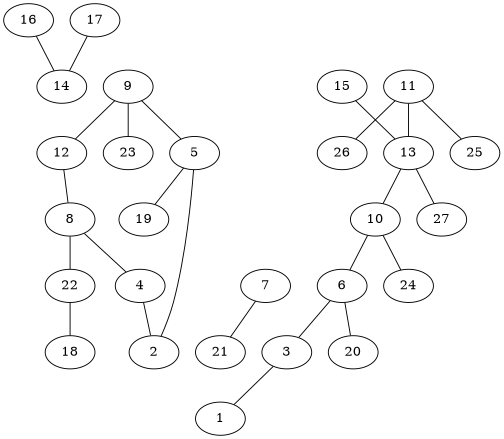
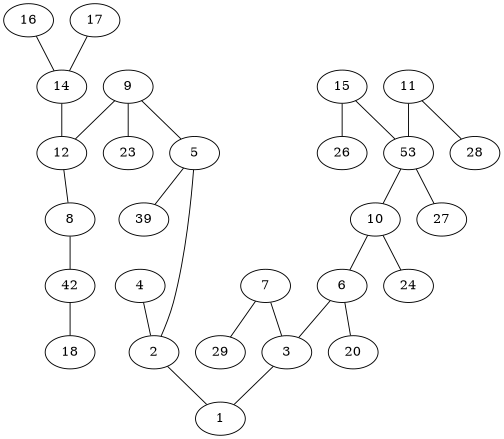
(379, 116) -> (342, 120)
none -> (62, 120)
(409, 153) -> (409, 153)
(475, 153) -> (475, 153)
(144, 219) -> (144, 219)
(105, 253) -> none
(70, 286) -> (70, 286)
none -> (276, 319)
(220, 352) -> (220, 352)
none -> (187, 385)
